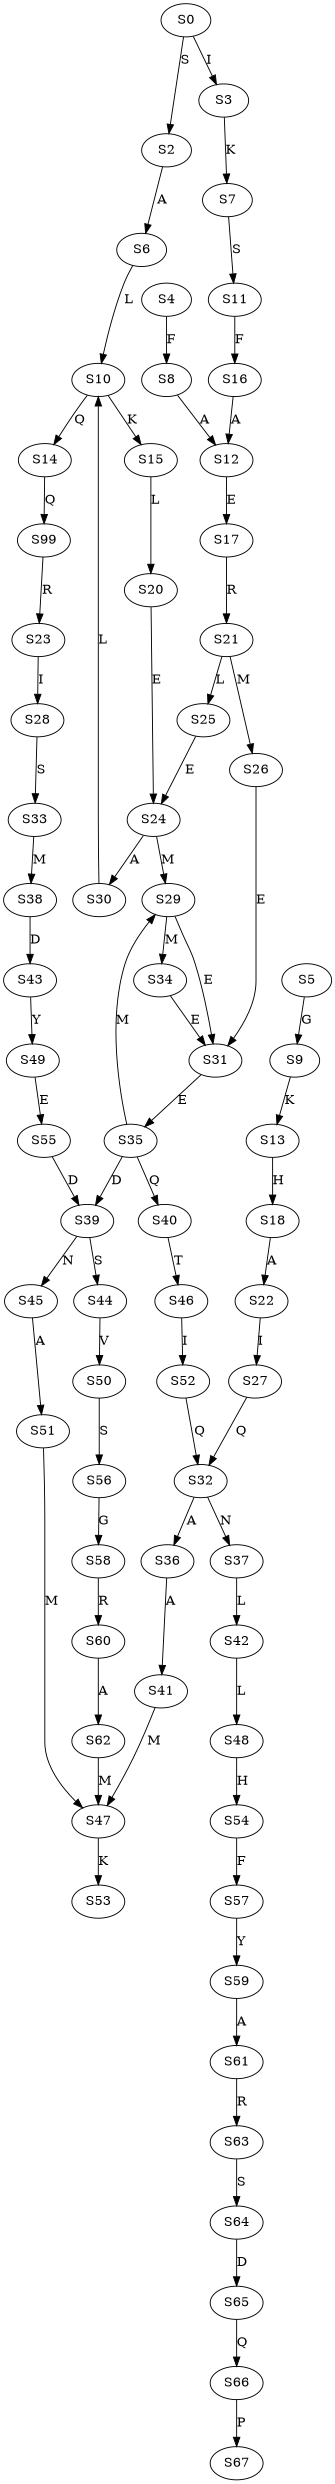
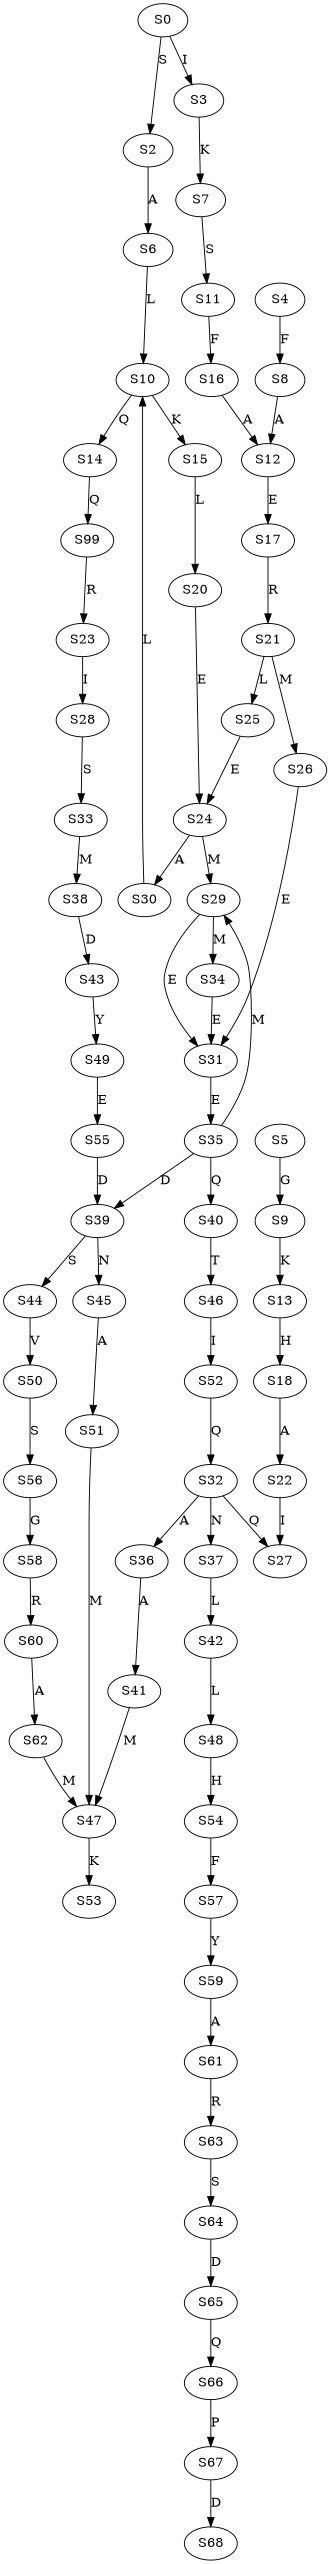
(230, 1427) -> (242, 1518)
none -> (211, 2543)
